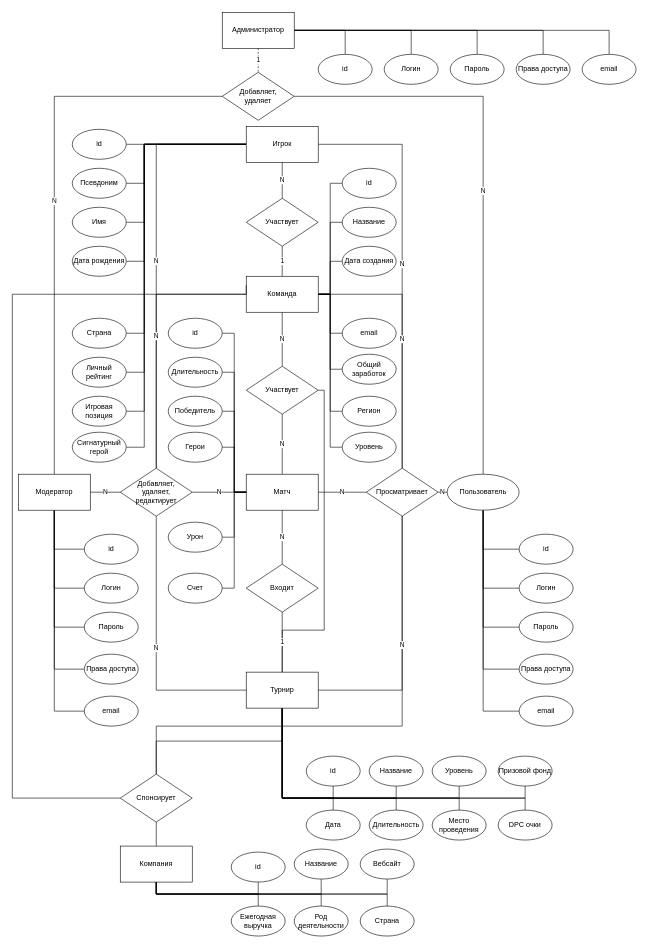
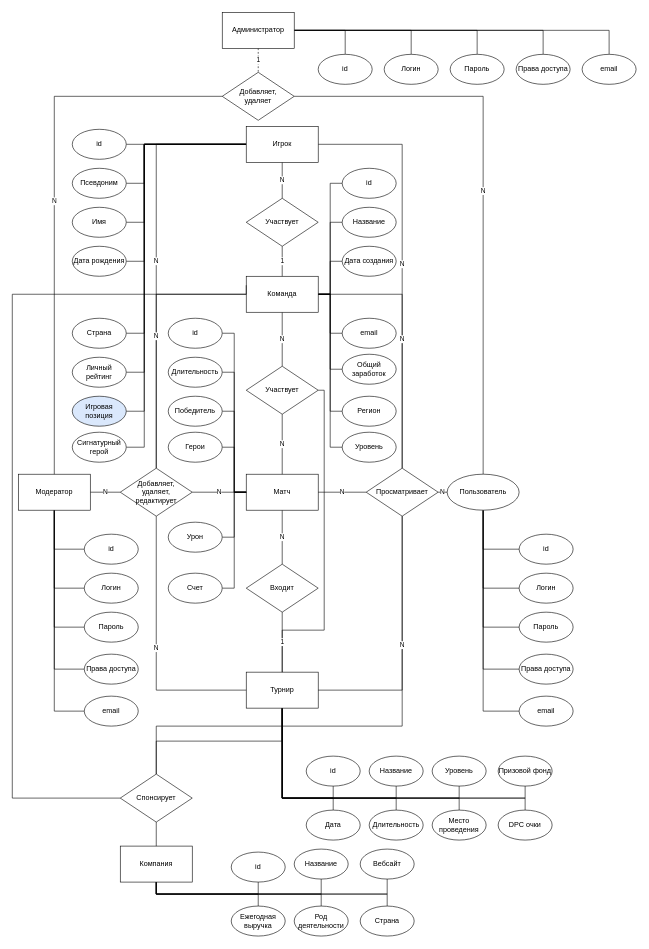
(99, 411) -> (99, 411)
